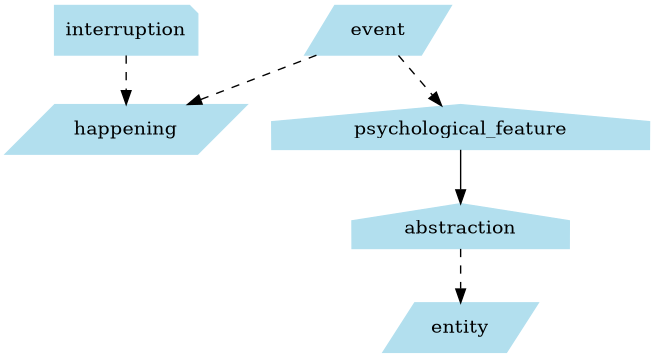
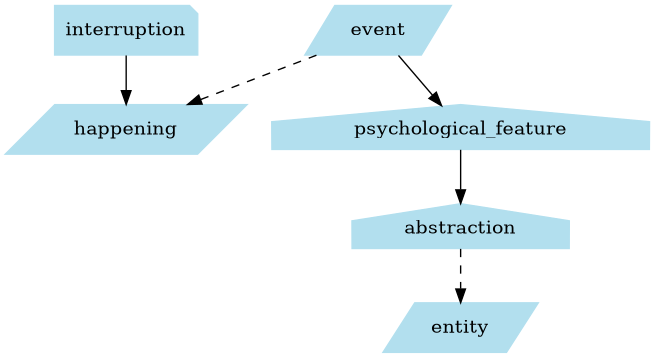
(126, 73) -> (126, 73)
(416, 75) -> (416, 75)
